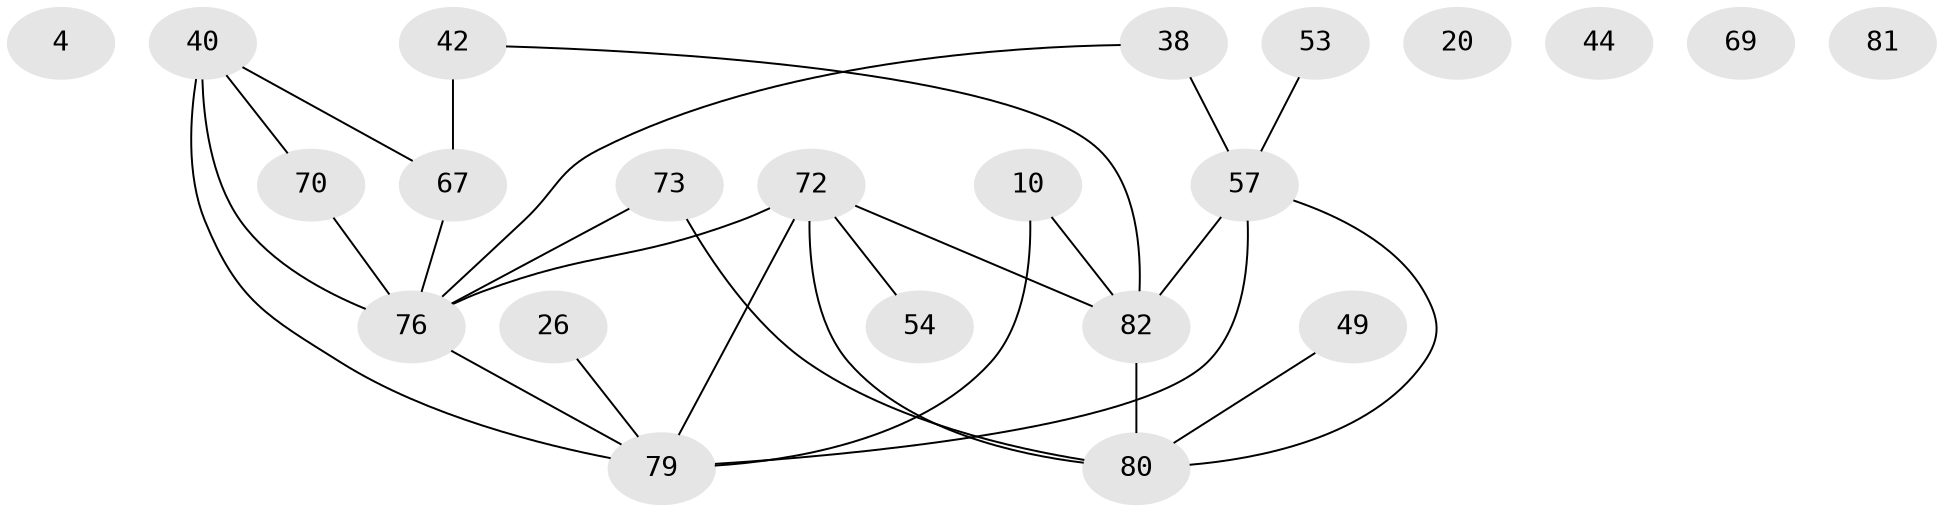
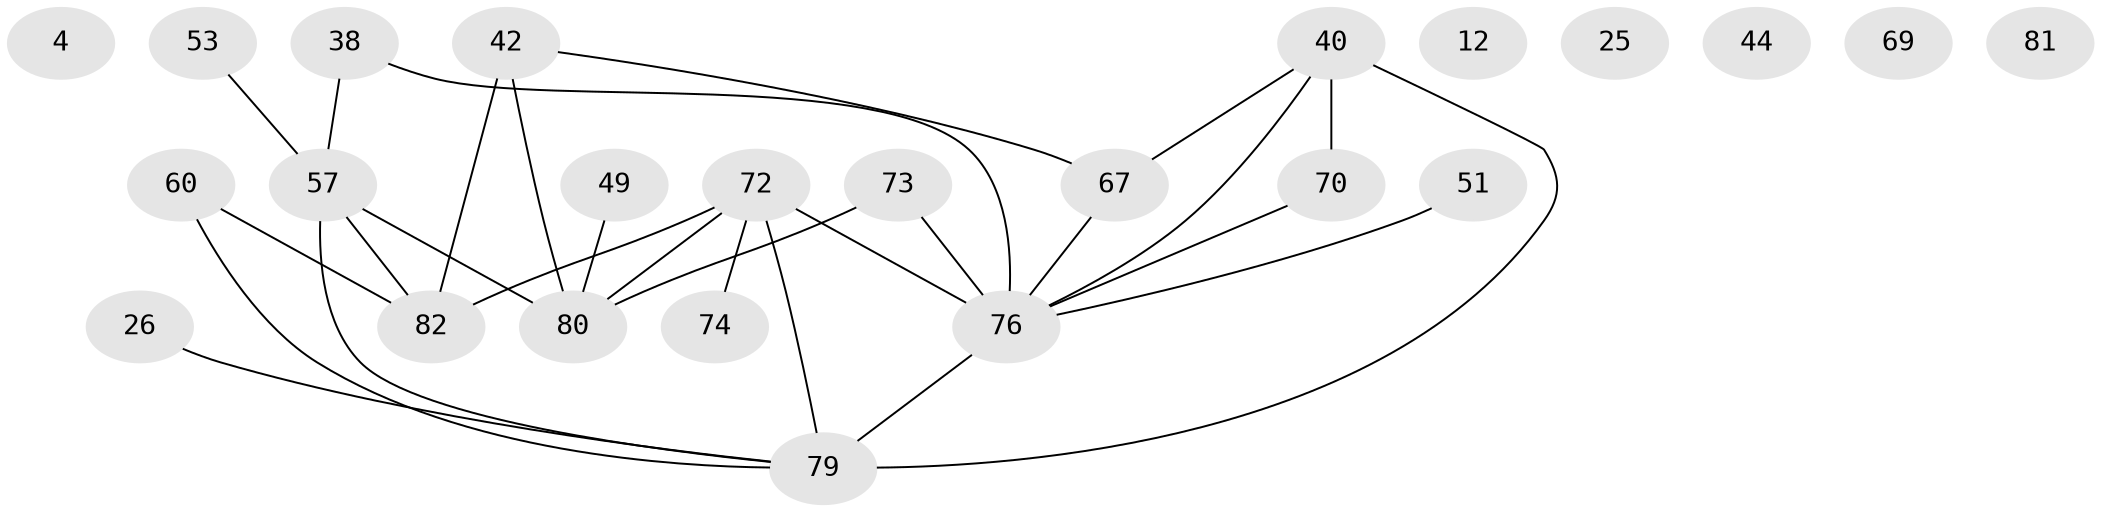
(1457, 43) -> (1615, 43)
none -> (1473, 43)
(1028, 185) -> (181, 185)
none -> (1473, 185)
(920, 327) -> (715, 327)
(1136, 386) -> (535, 186)
